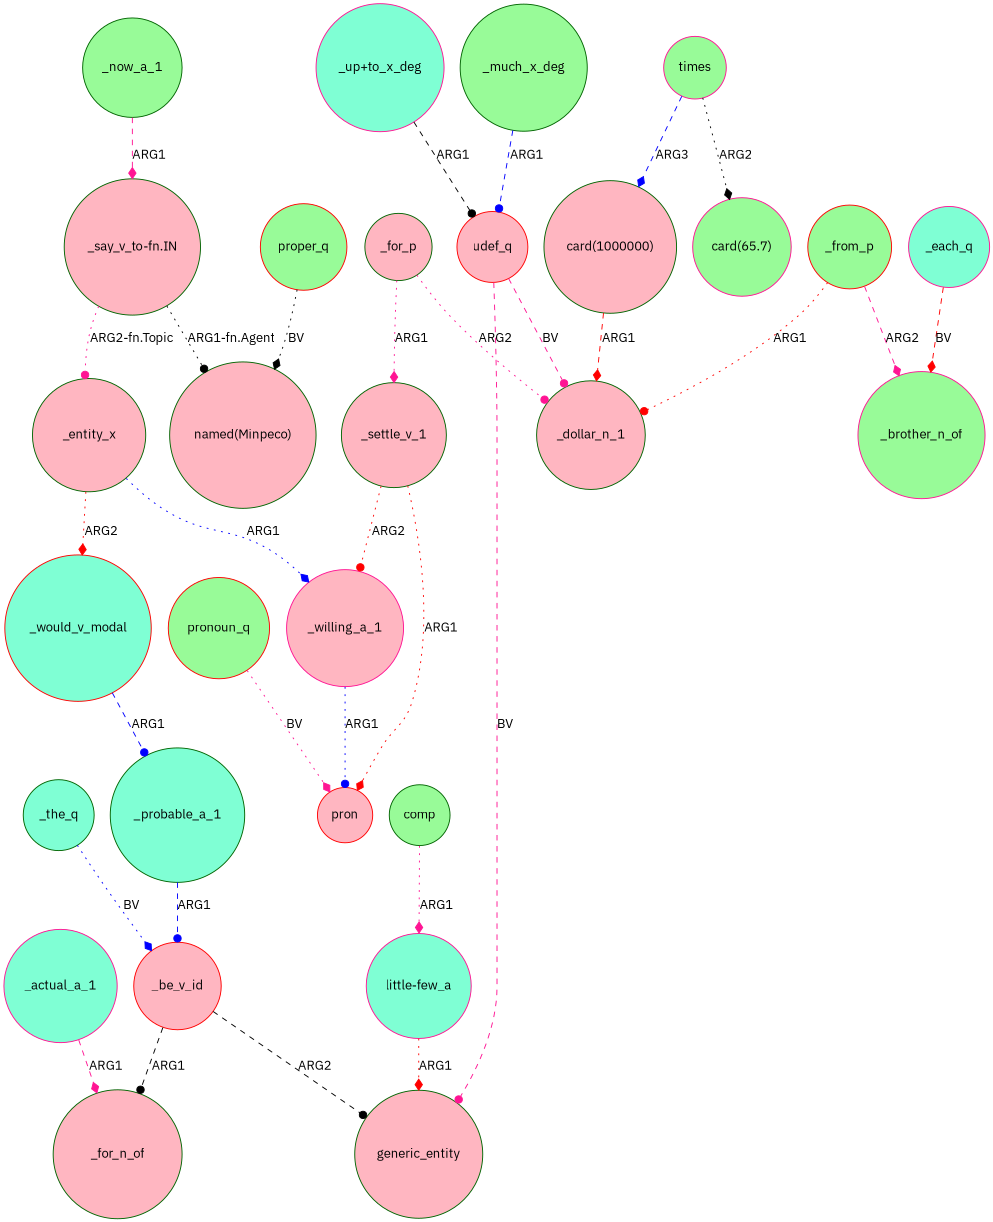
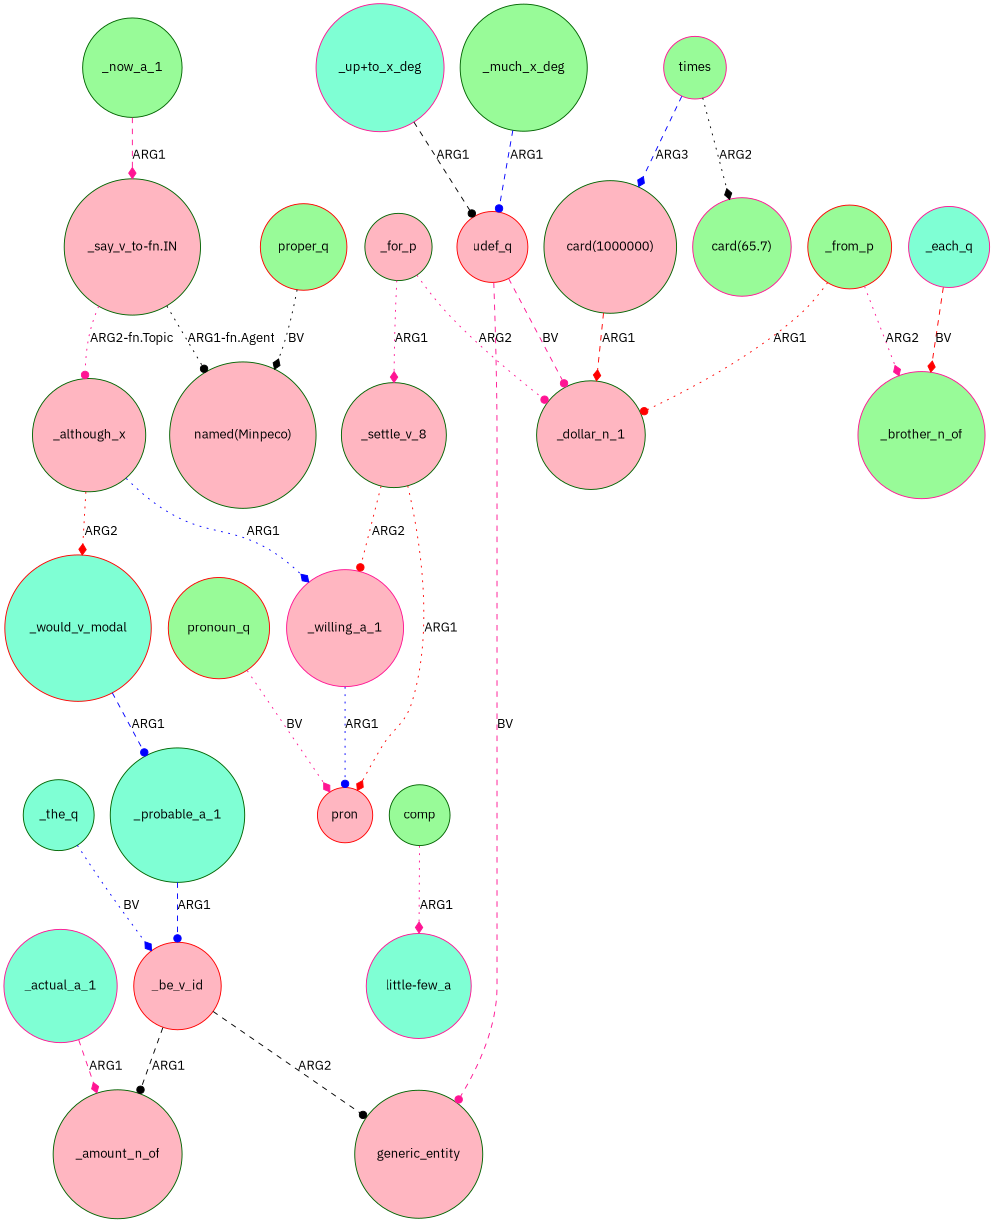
(880, 326) -> (880, 326)
(89, 435) -> (89, 435)
(394, 435) -> (394, 435)
(419, 1059) -> none
(118, 1154) -> (118, 1154)
